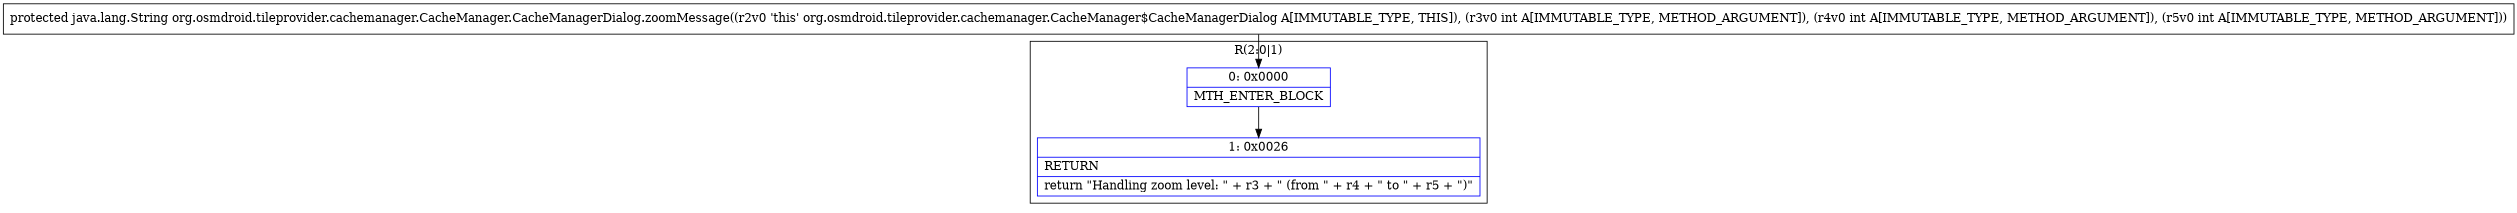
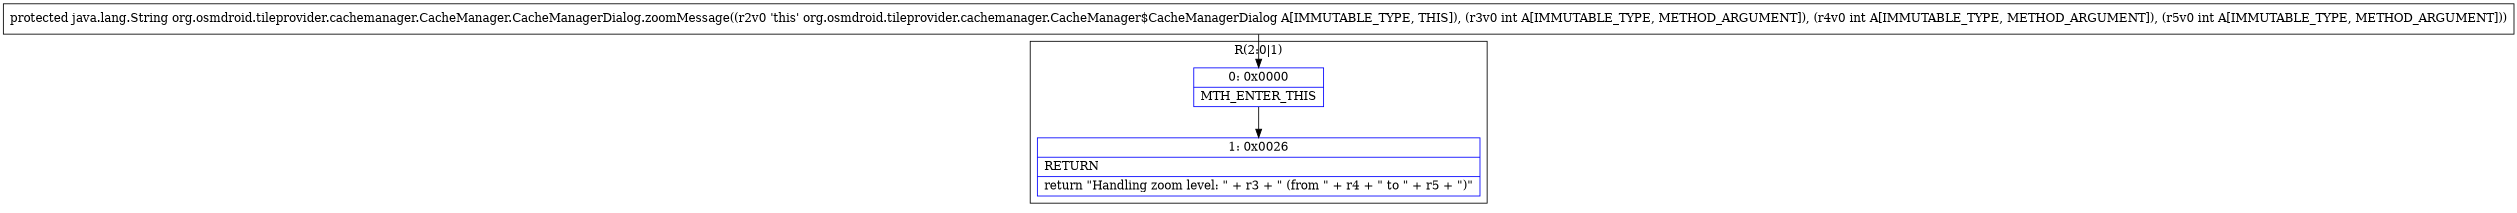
(1259, 97) -> (1259, 97)
